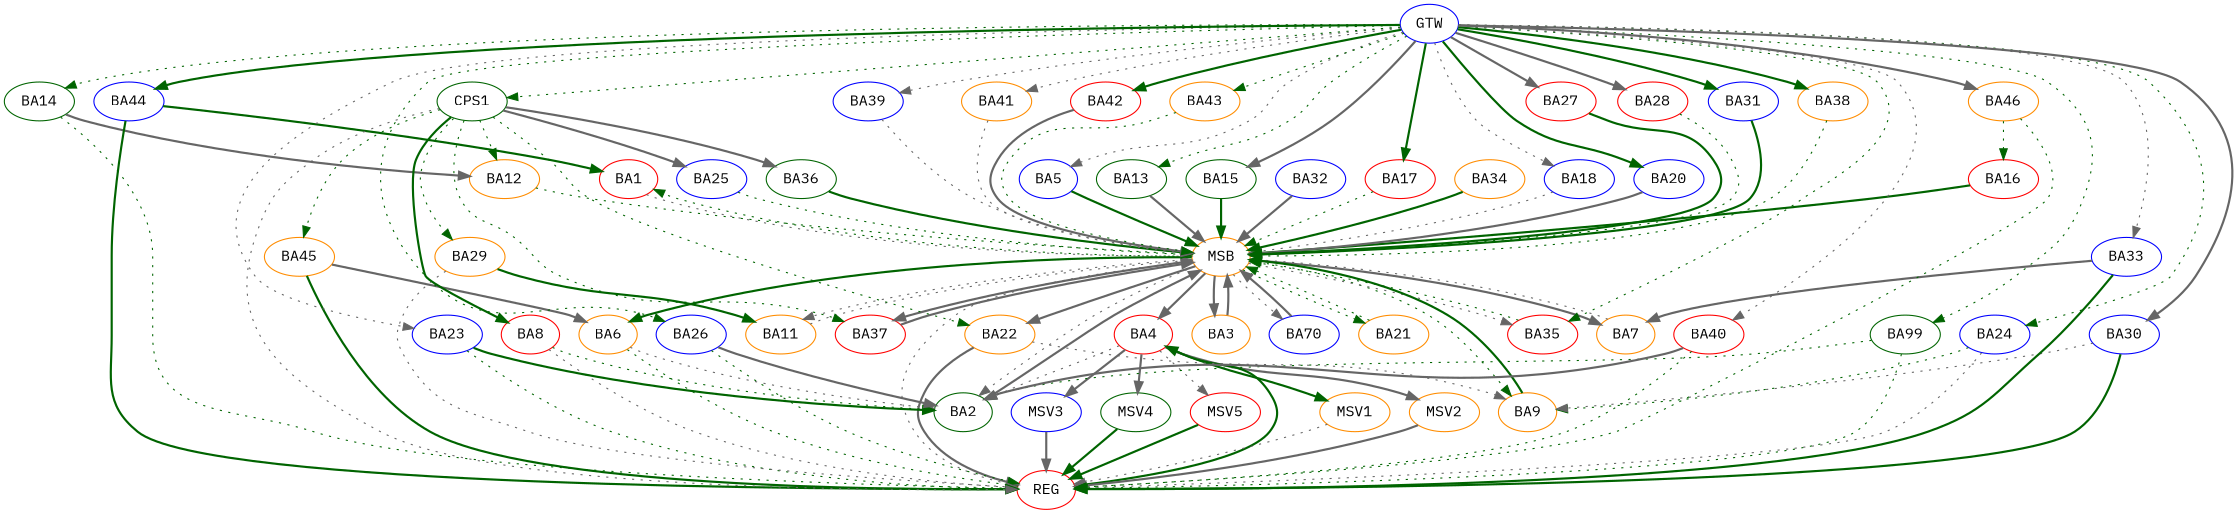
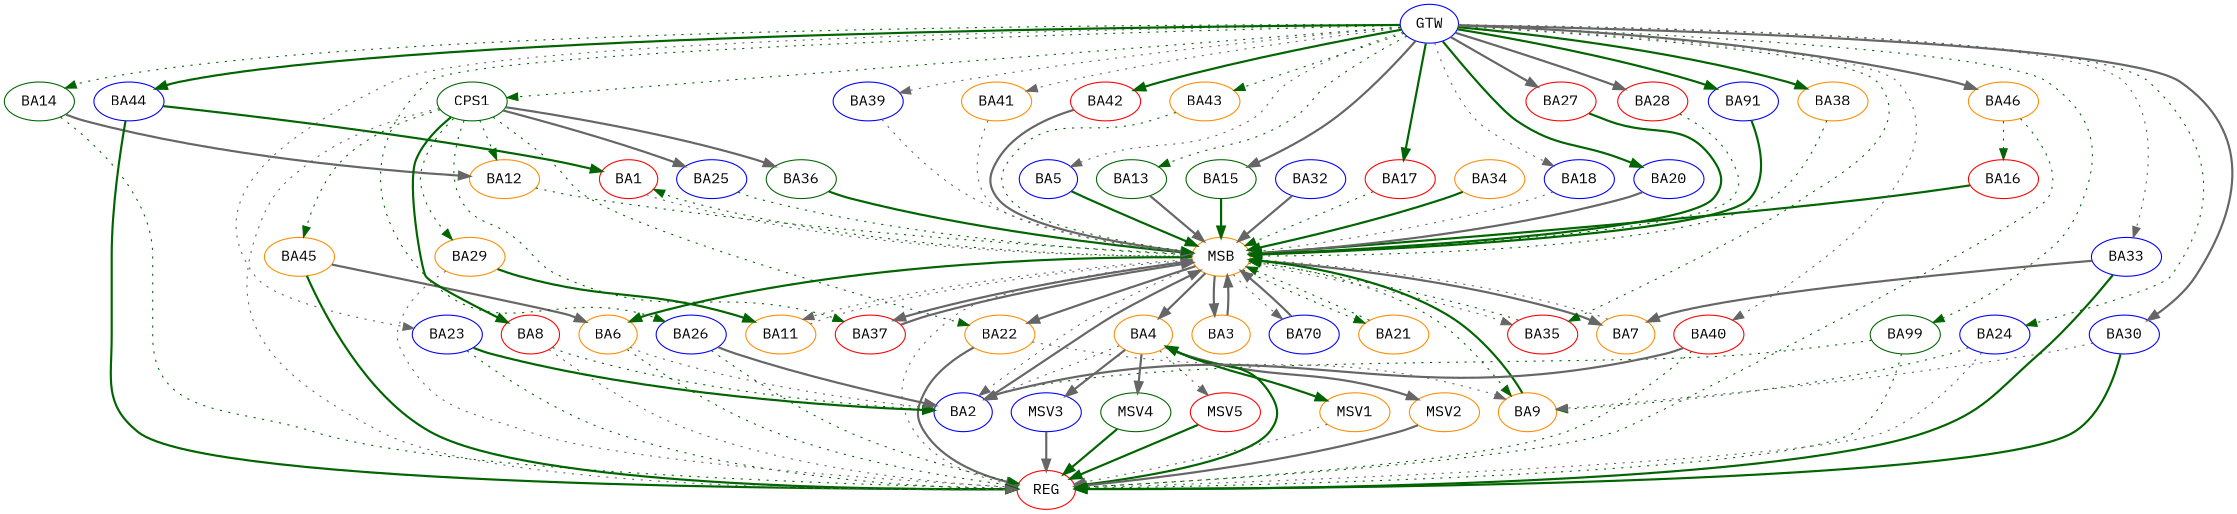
(1743, 101) -> (1743, 101)
(1143, 335) -> (1143, 335)
(963, 412) -> (963, 412)
